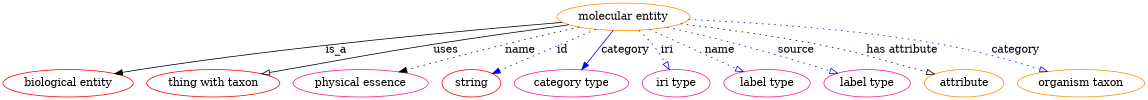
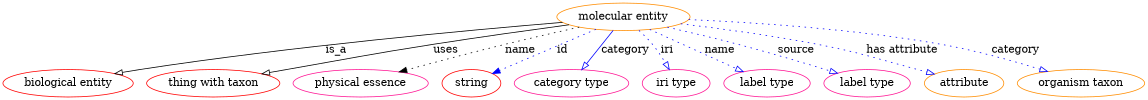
(805, 42) -> (805, 42)
(342, 44) -> (342, 44)
(600, 47) -> (600, 47)
